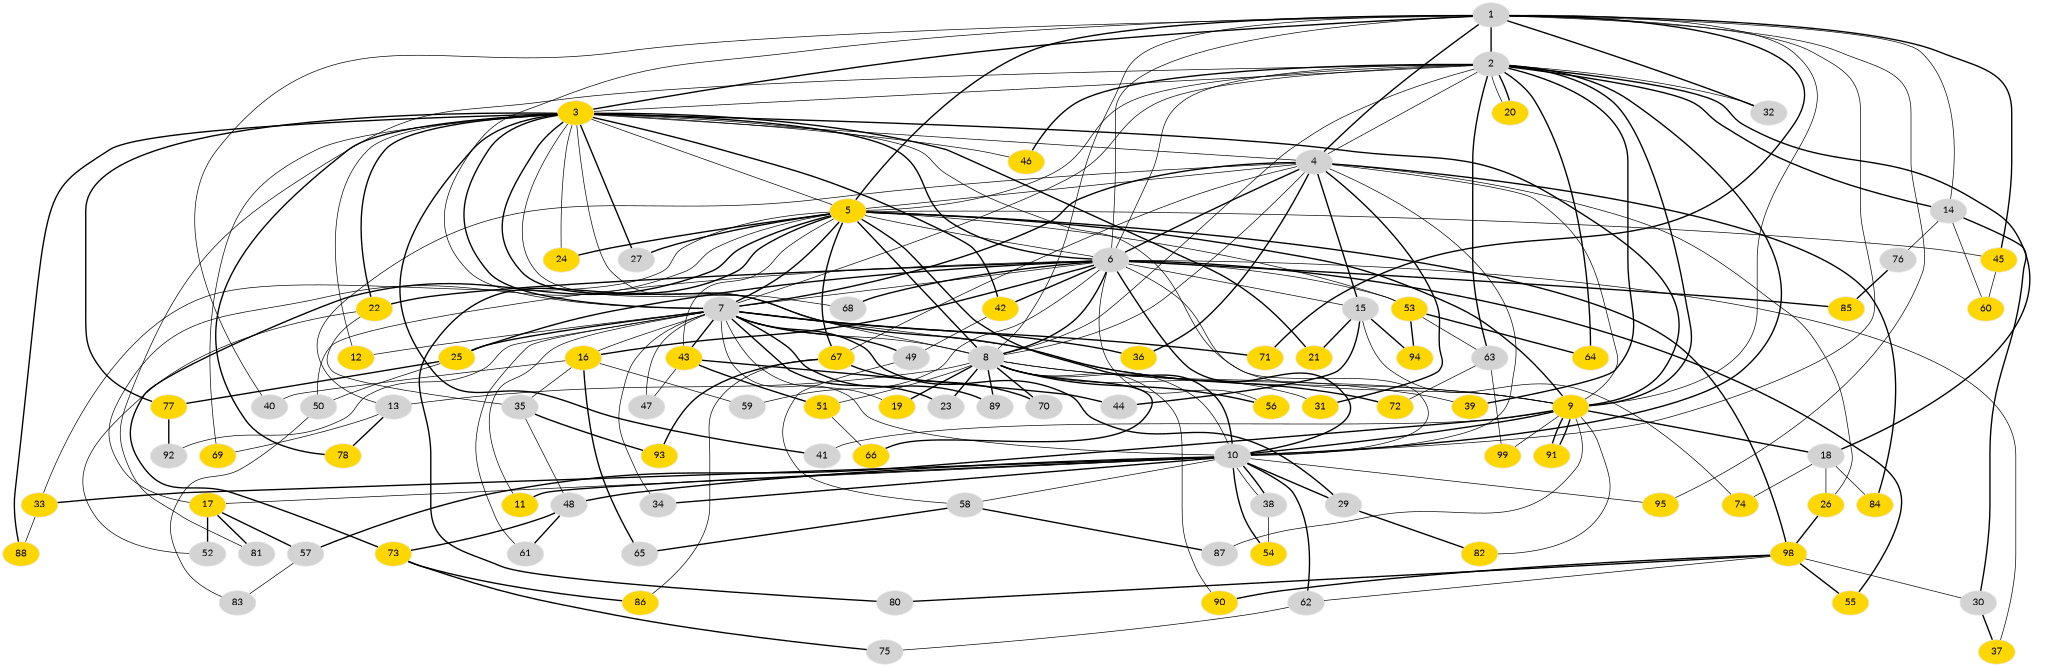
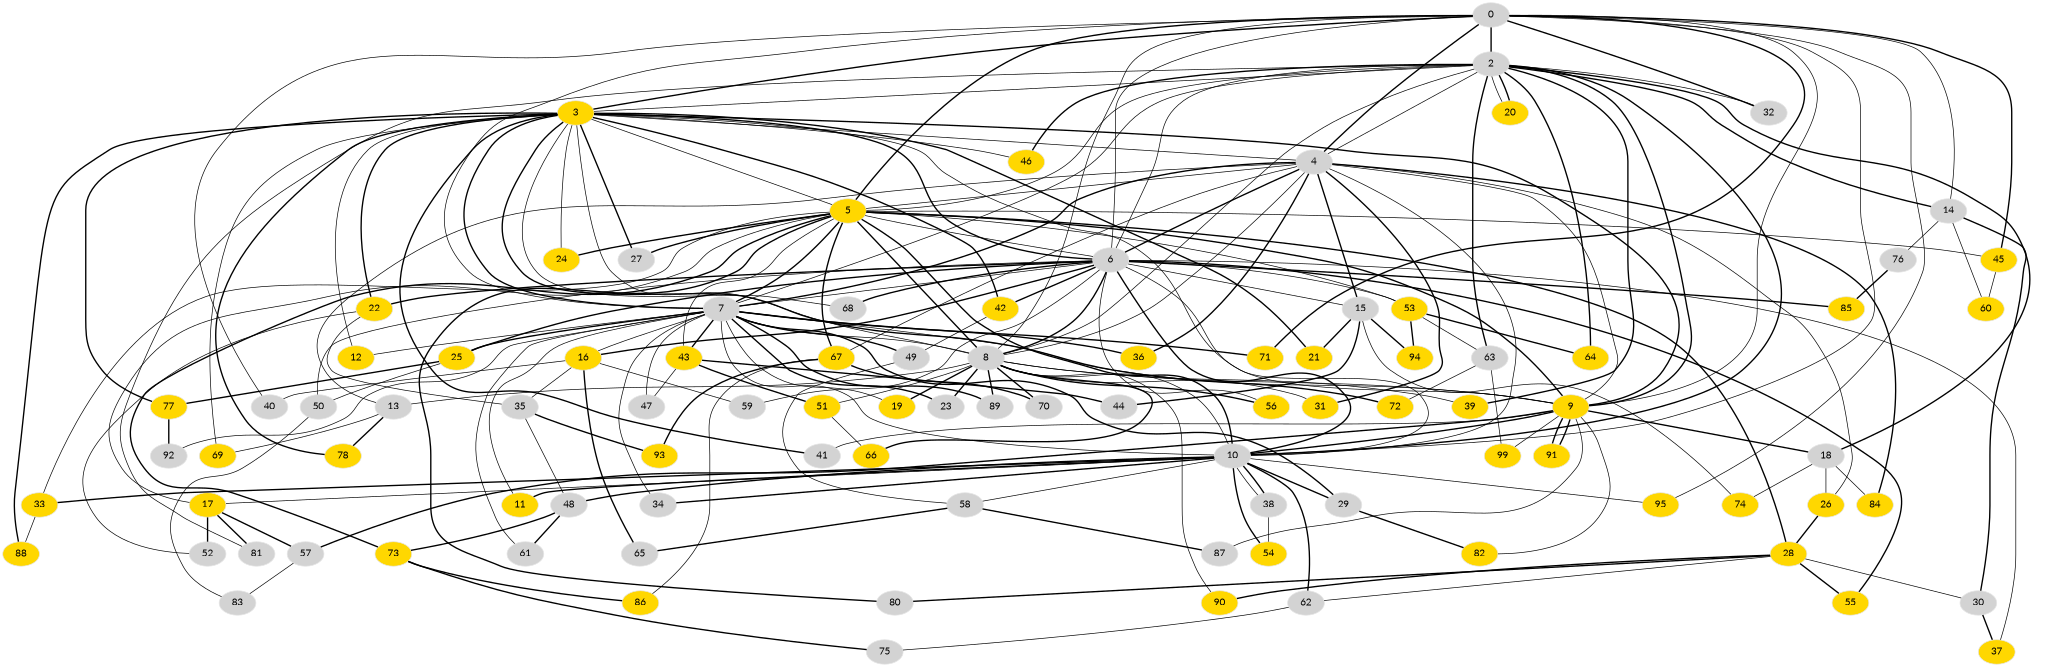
(1491, 15) -> (1491, 15)
(1788, 554) -> (1788, 554)
